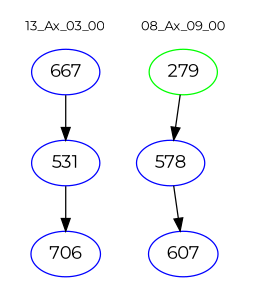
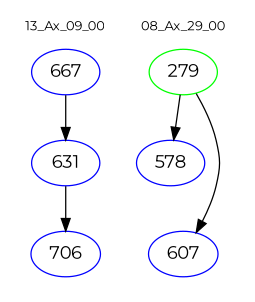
(66, 27) -> (66, 27)
(183, 27) -> (183, 27)
(66, 163) -> (66, 163)
(176, 202) -> (219, 157)
